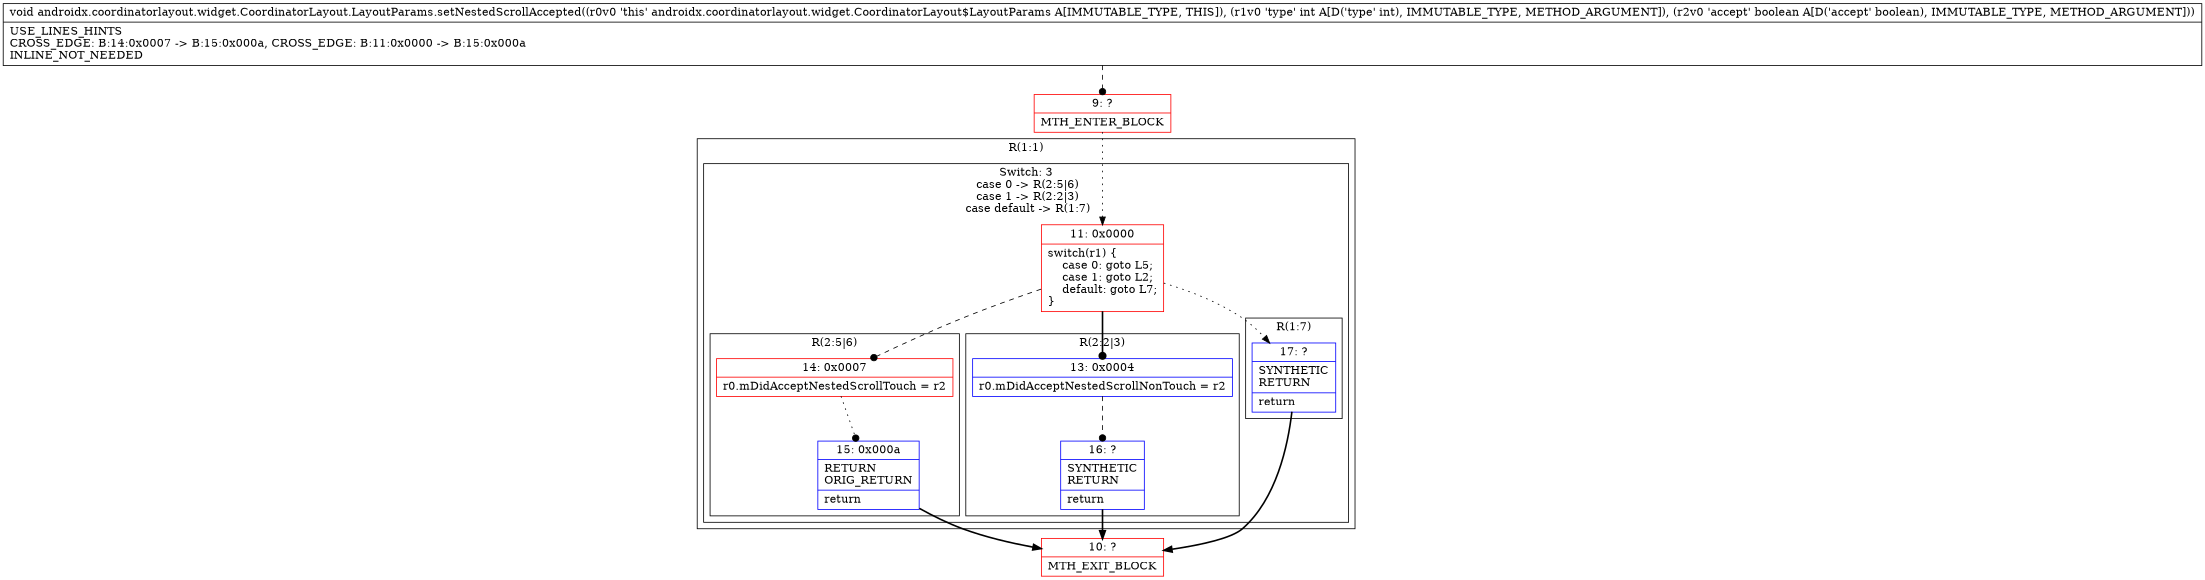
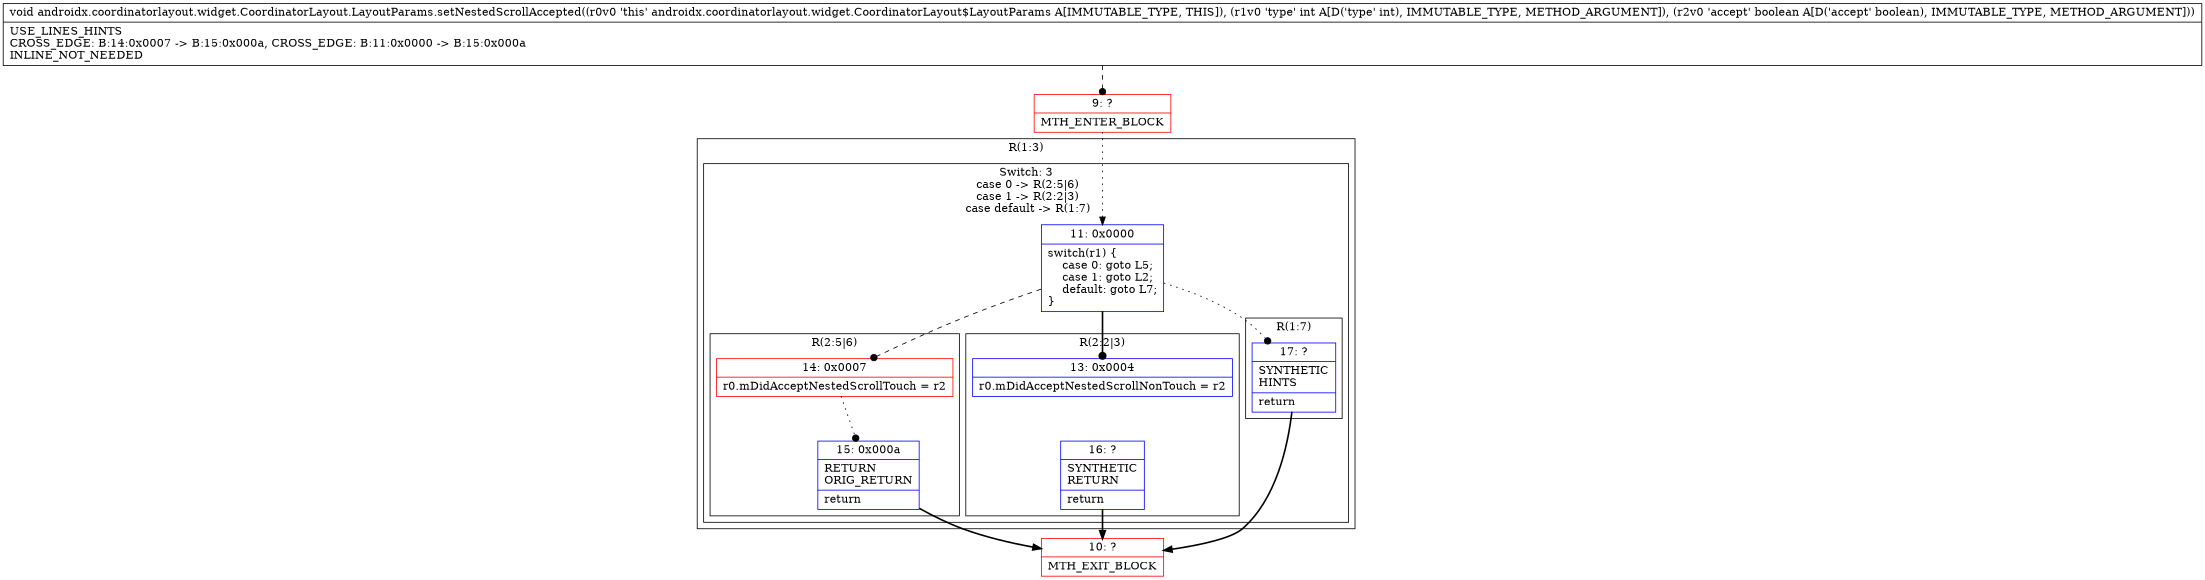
(1026, 148) -> (1026, 148)
(1103, 268) -> (1103, 268)
(1218, 304) -> (1218, 304)
(1285, 383) -> (1278, 383)
(1103, 415) -> none
